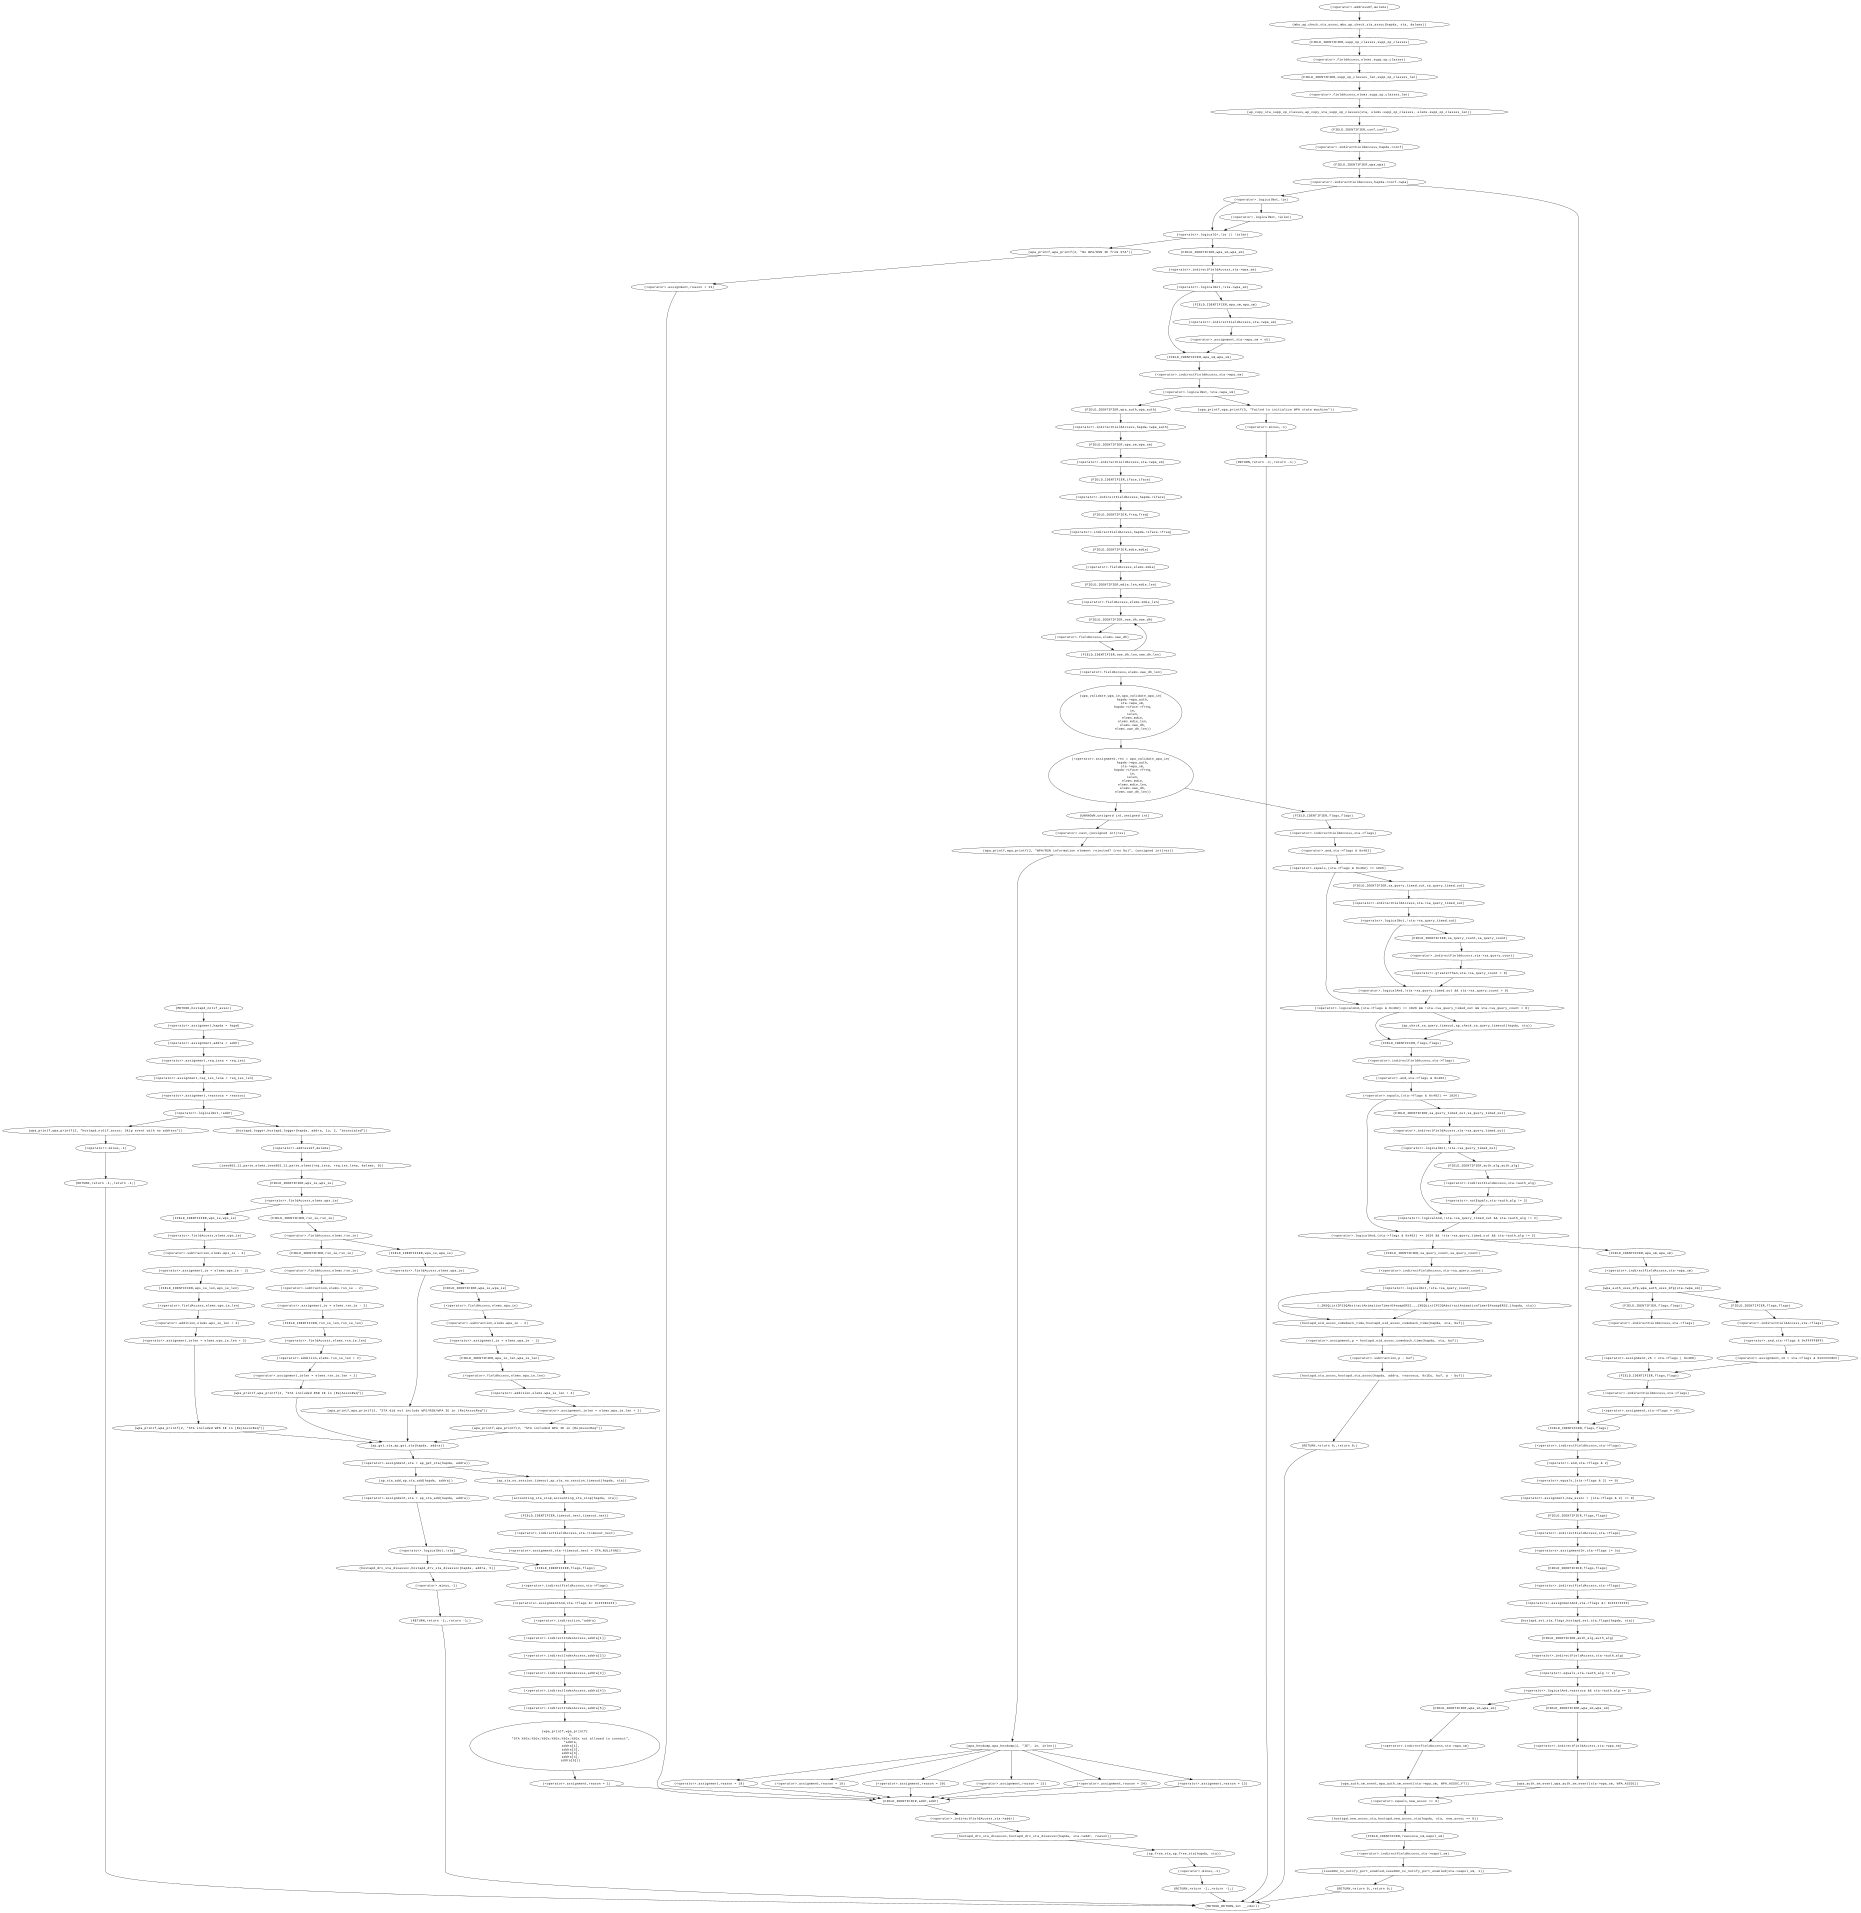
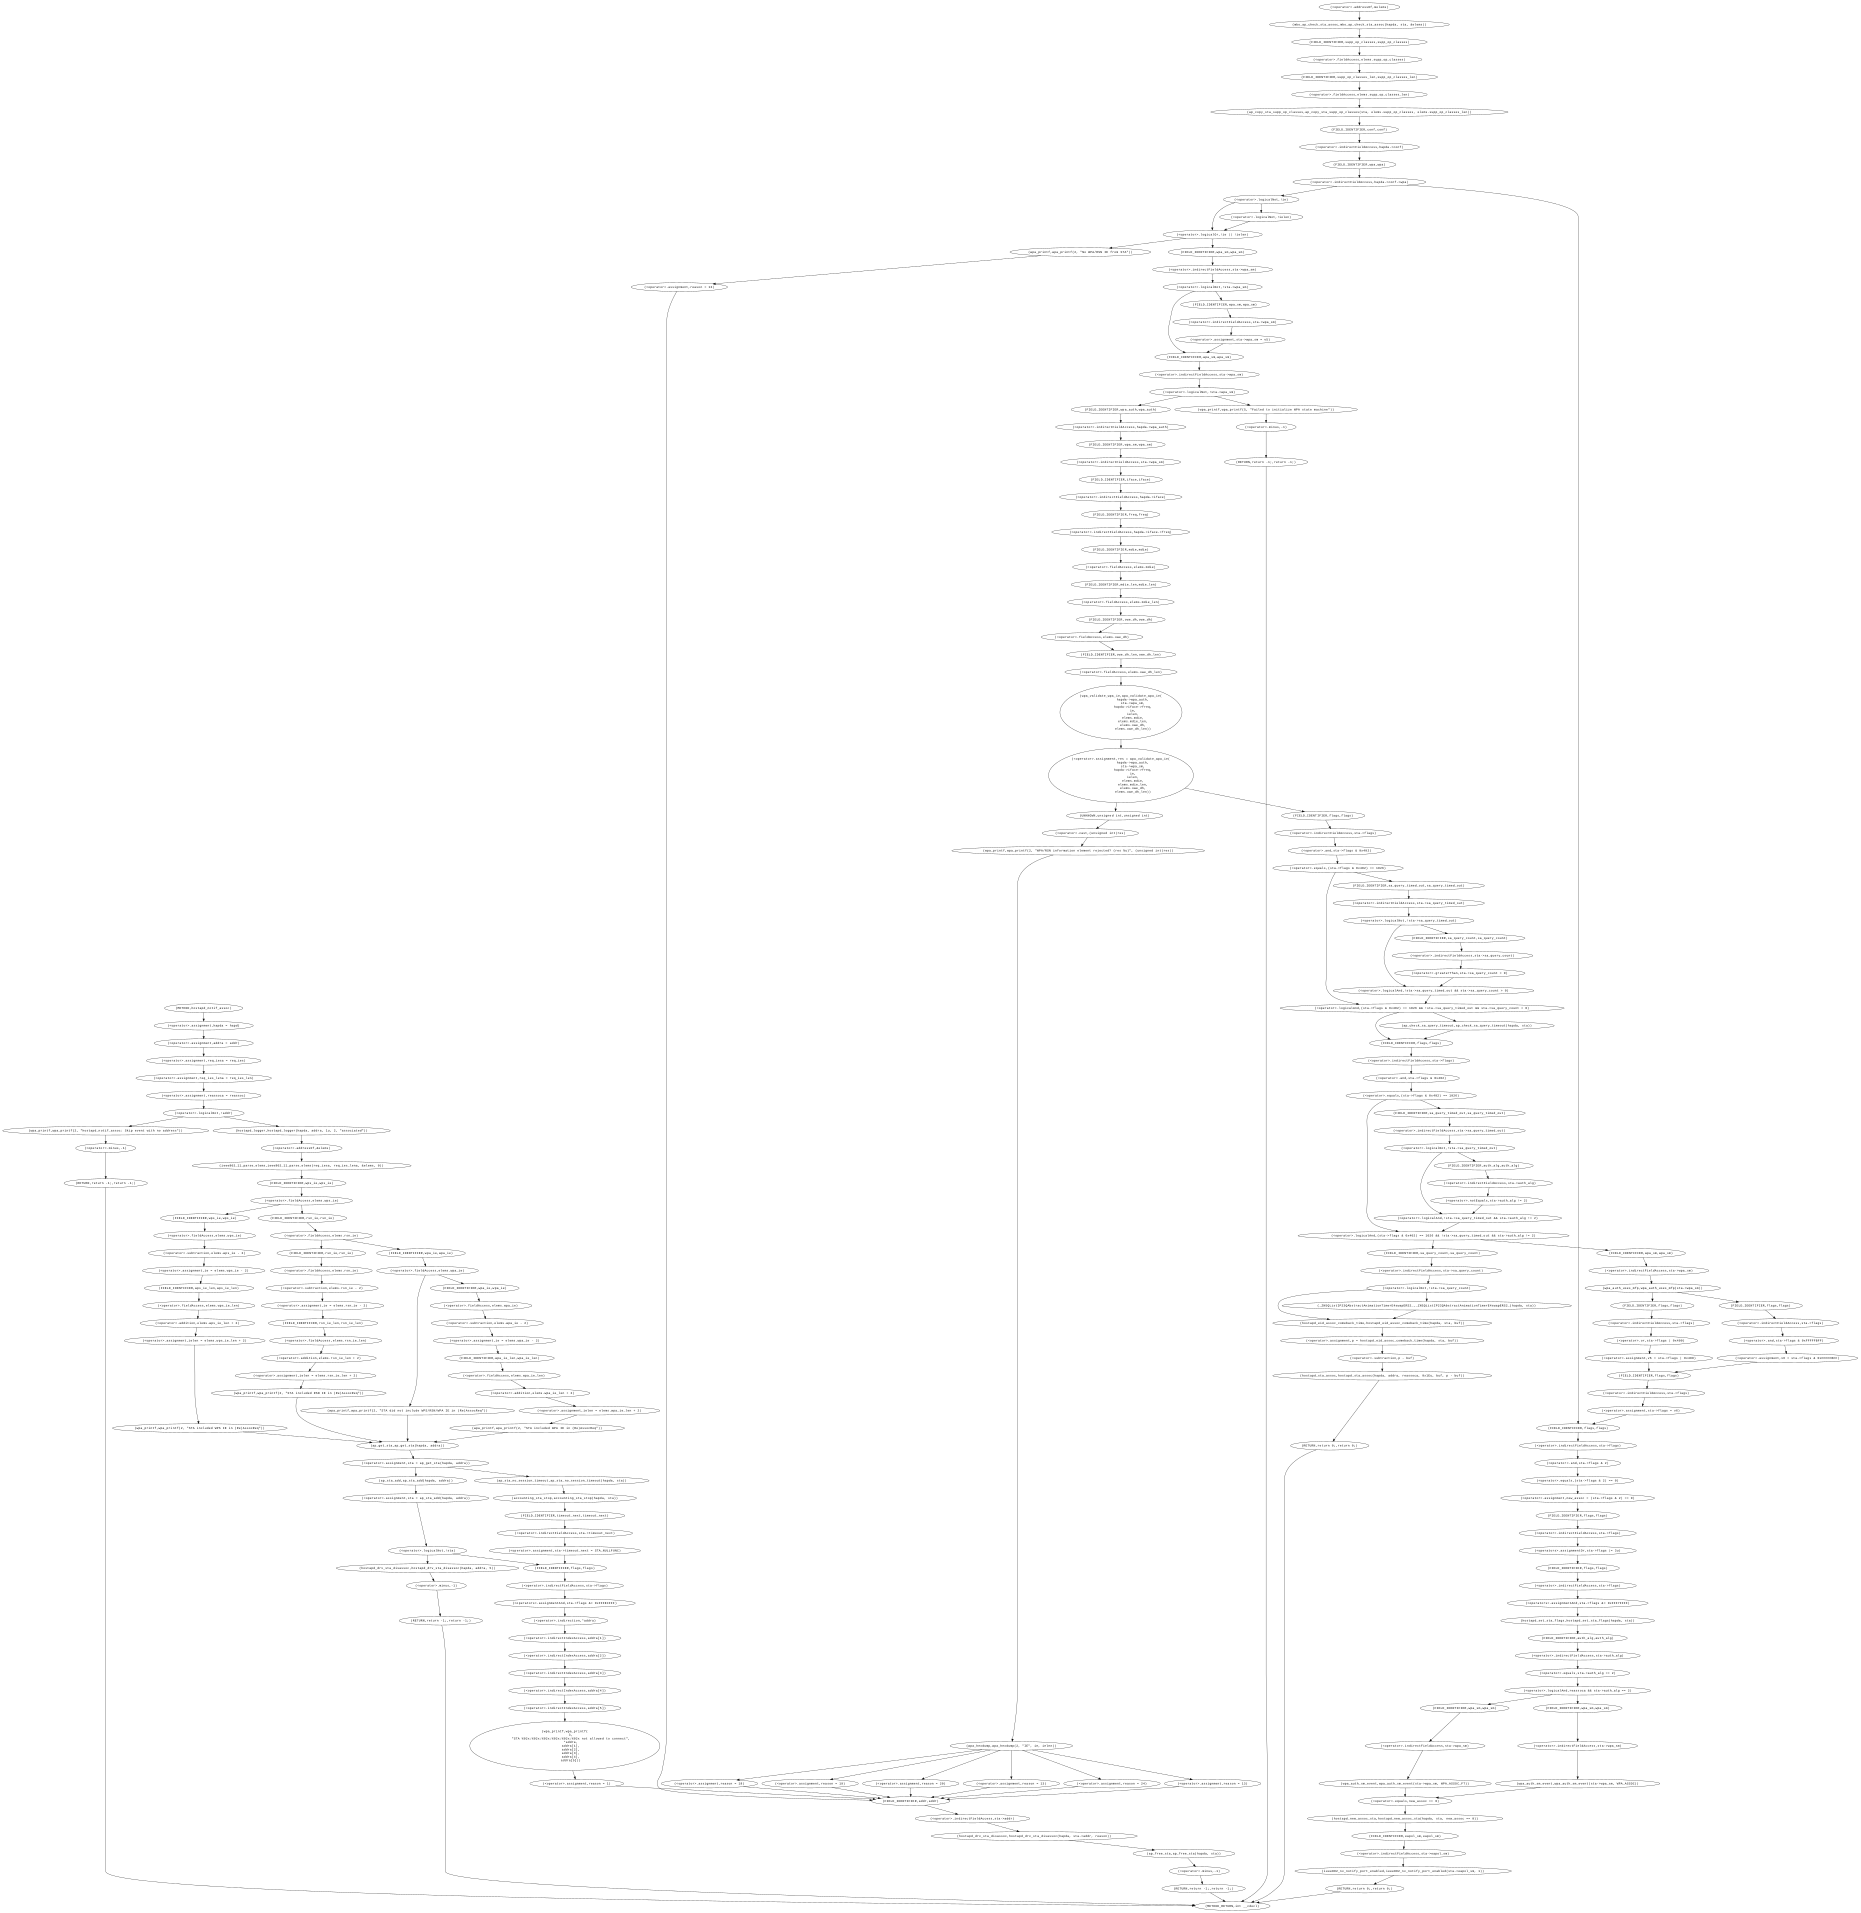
(1146, 638) -> (1121, 662)
none -> (1651, 1341)
(1405, 1836) -> (1405, 1836)
